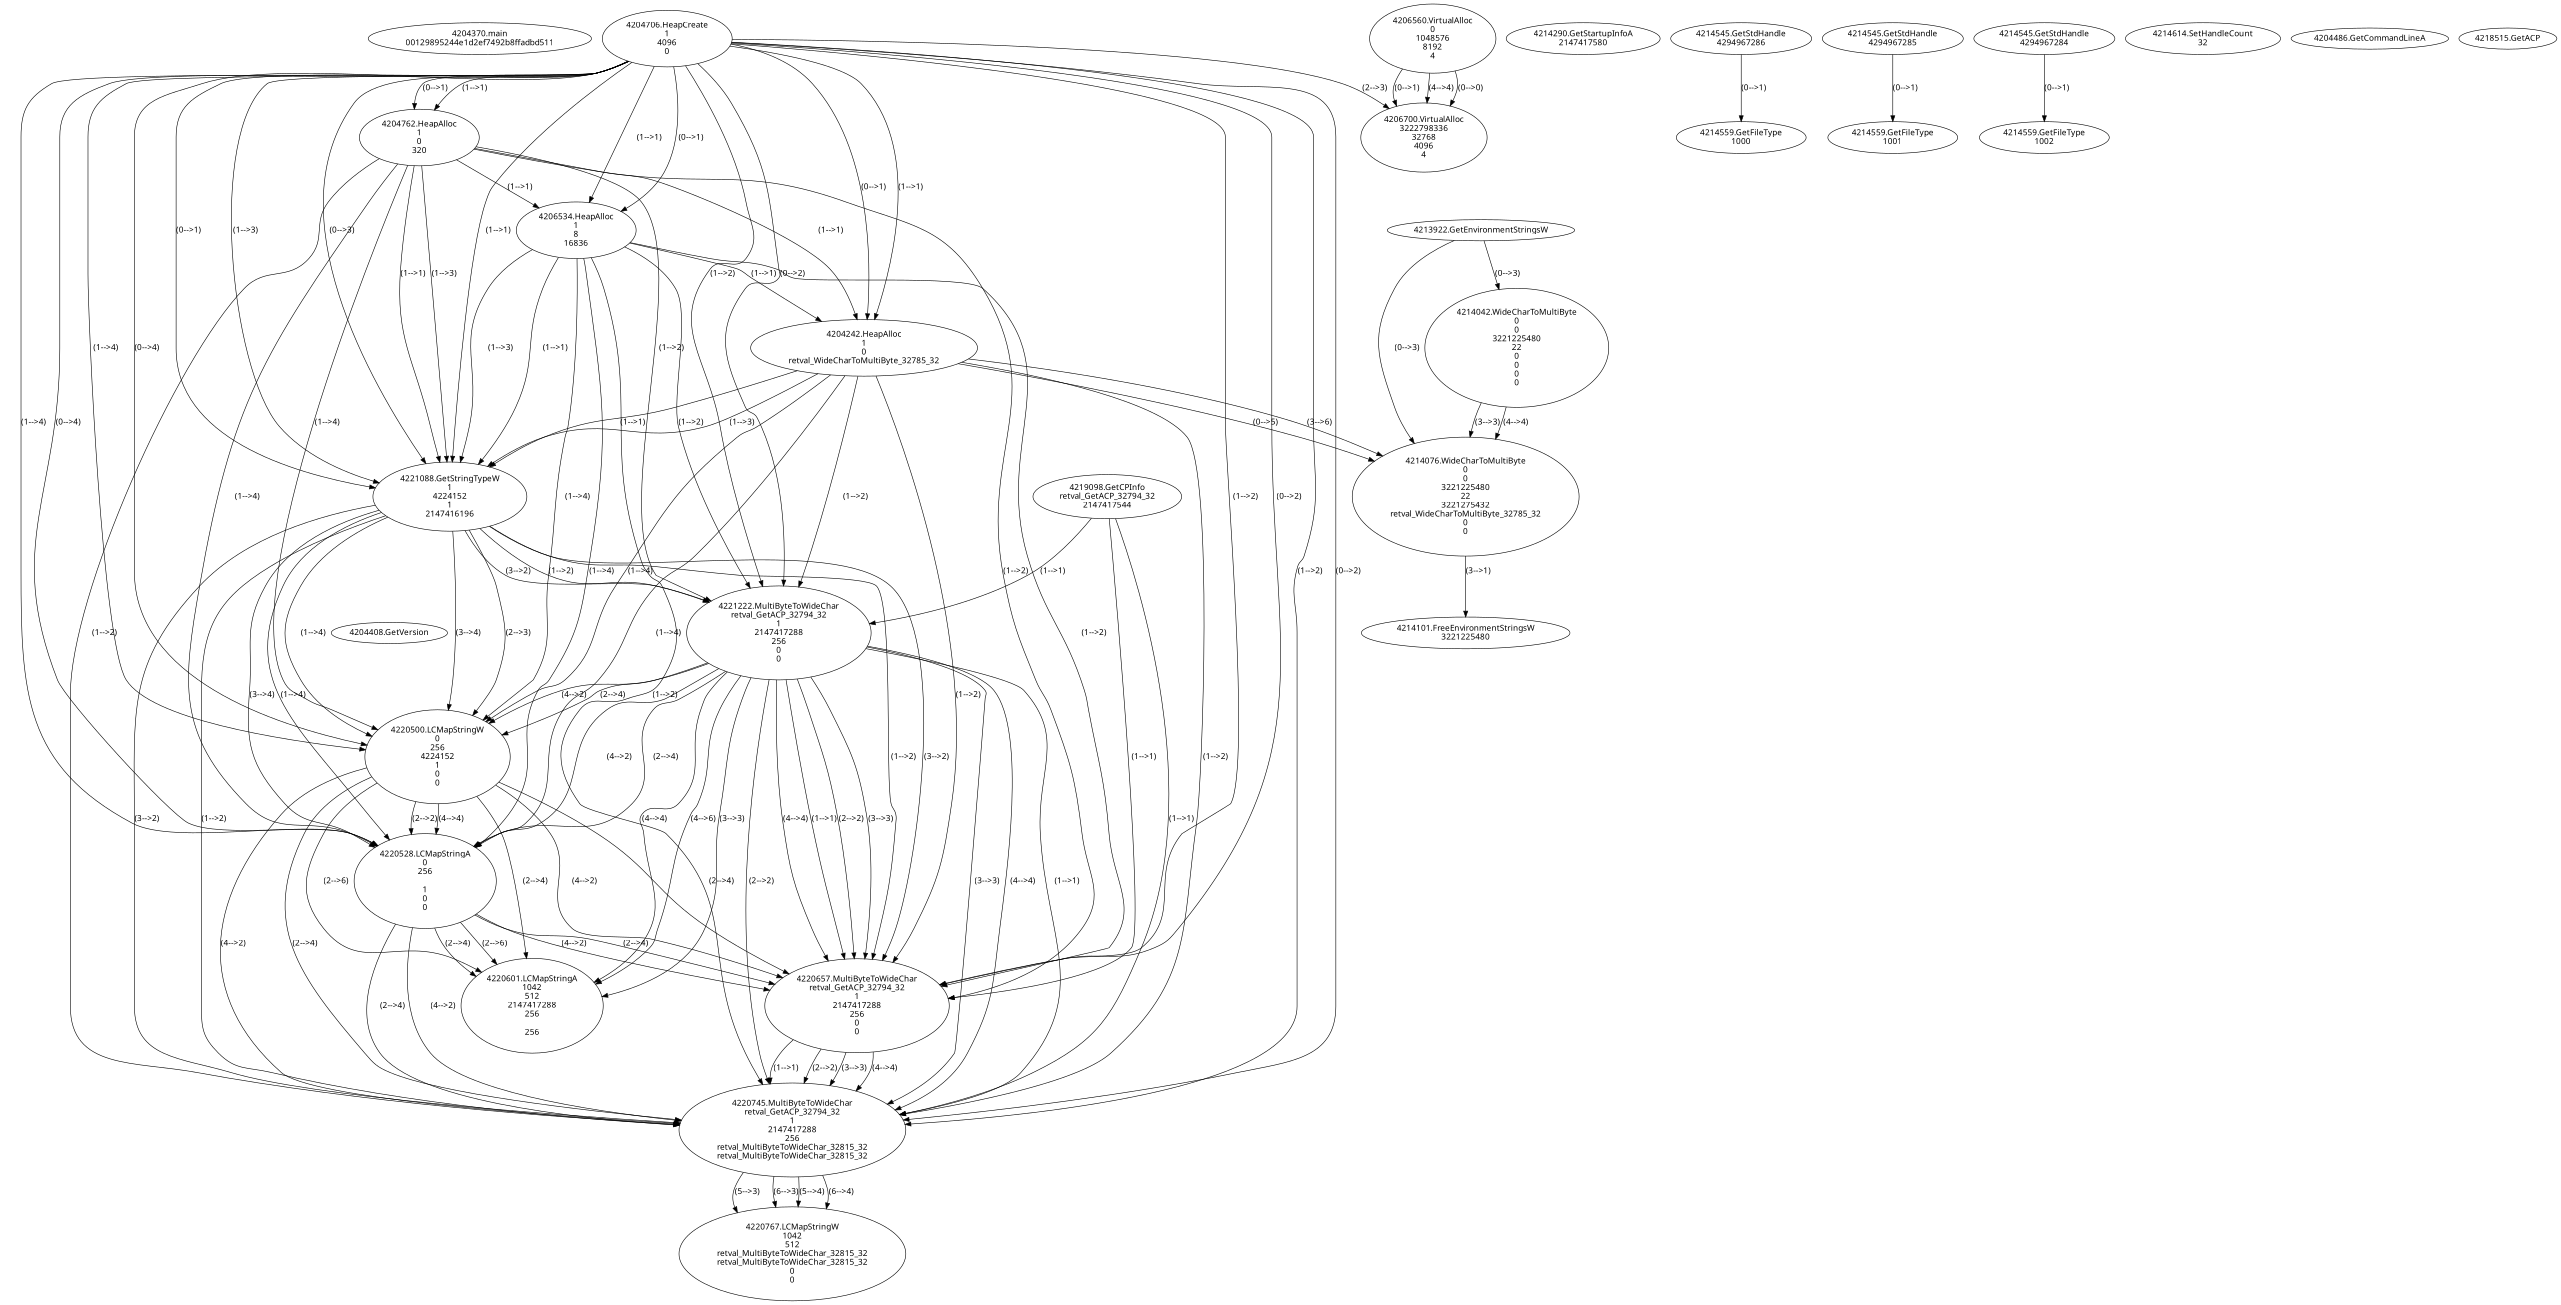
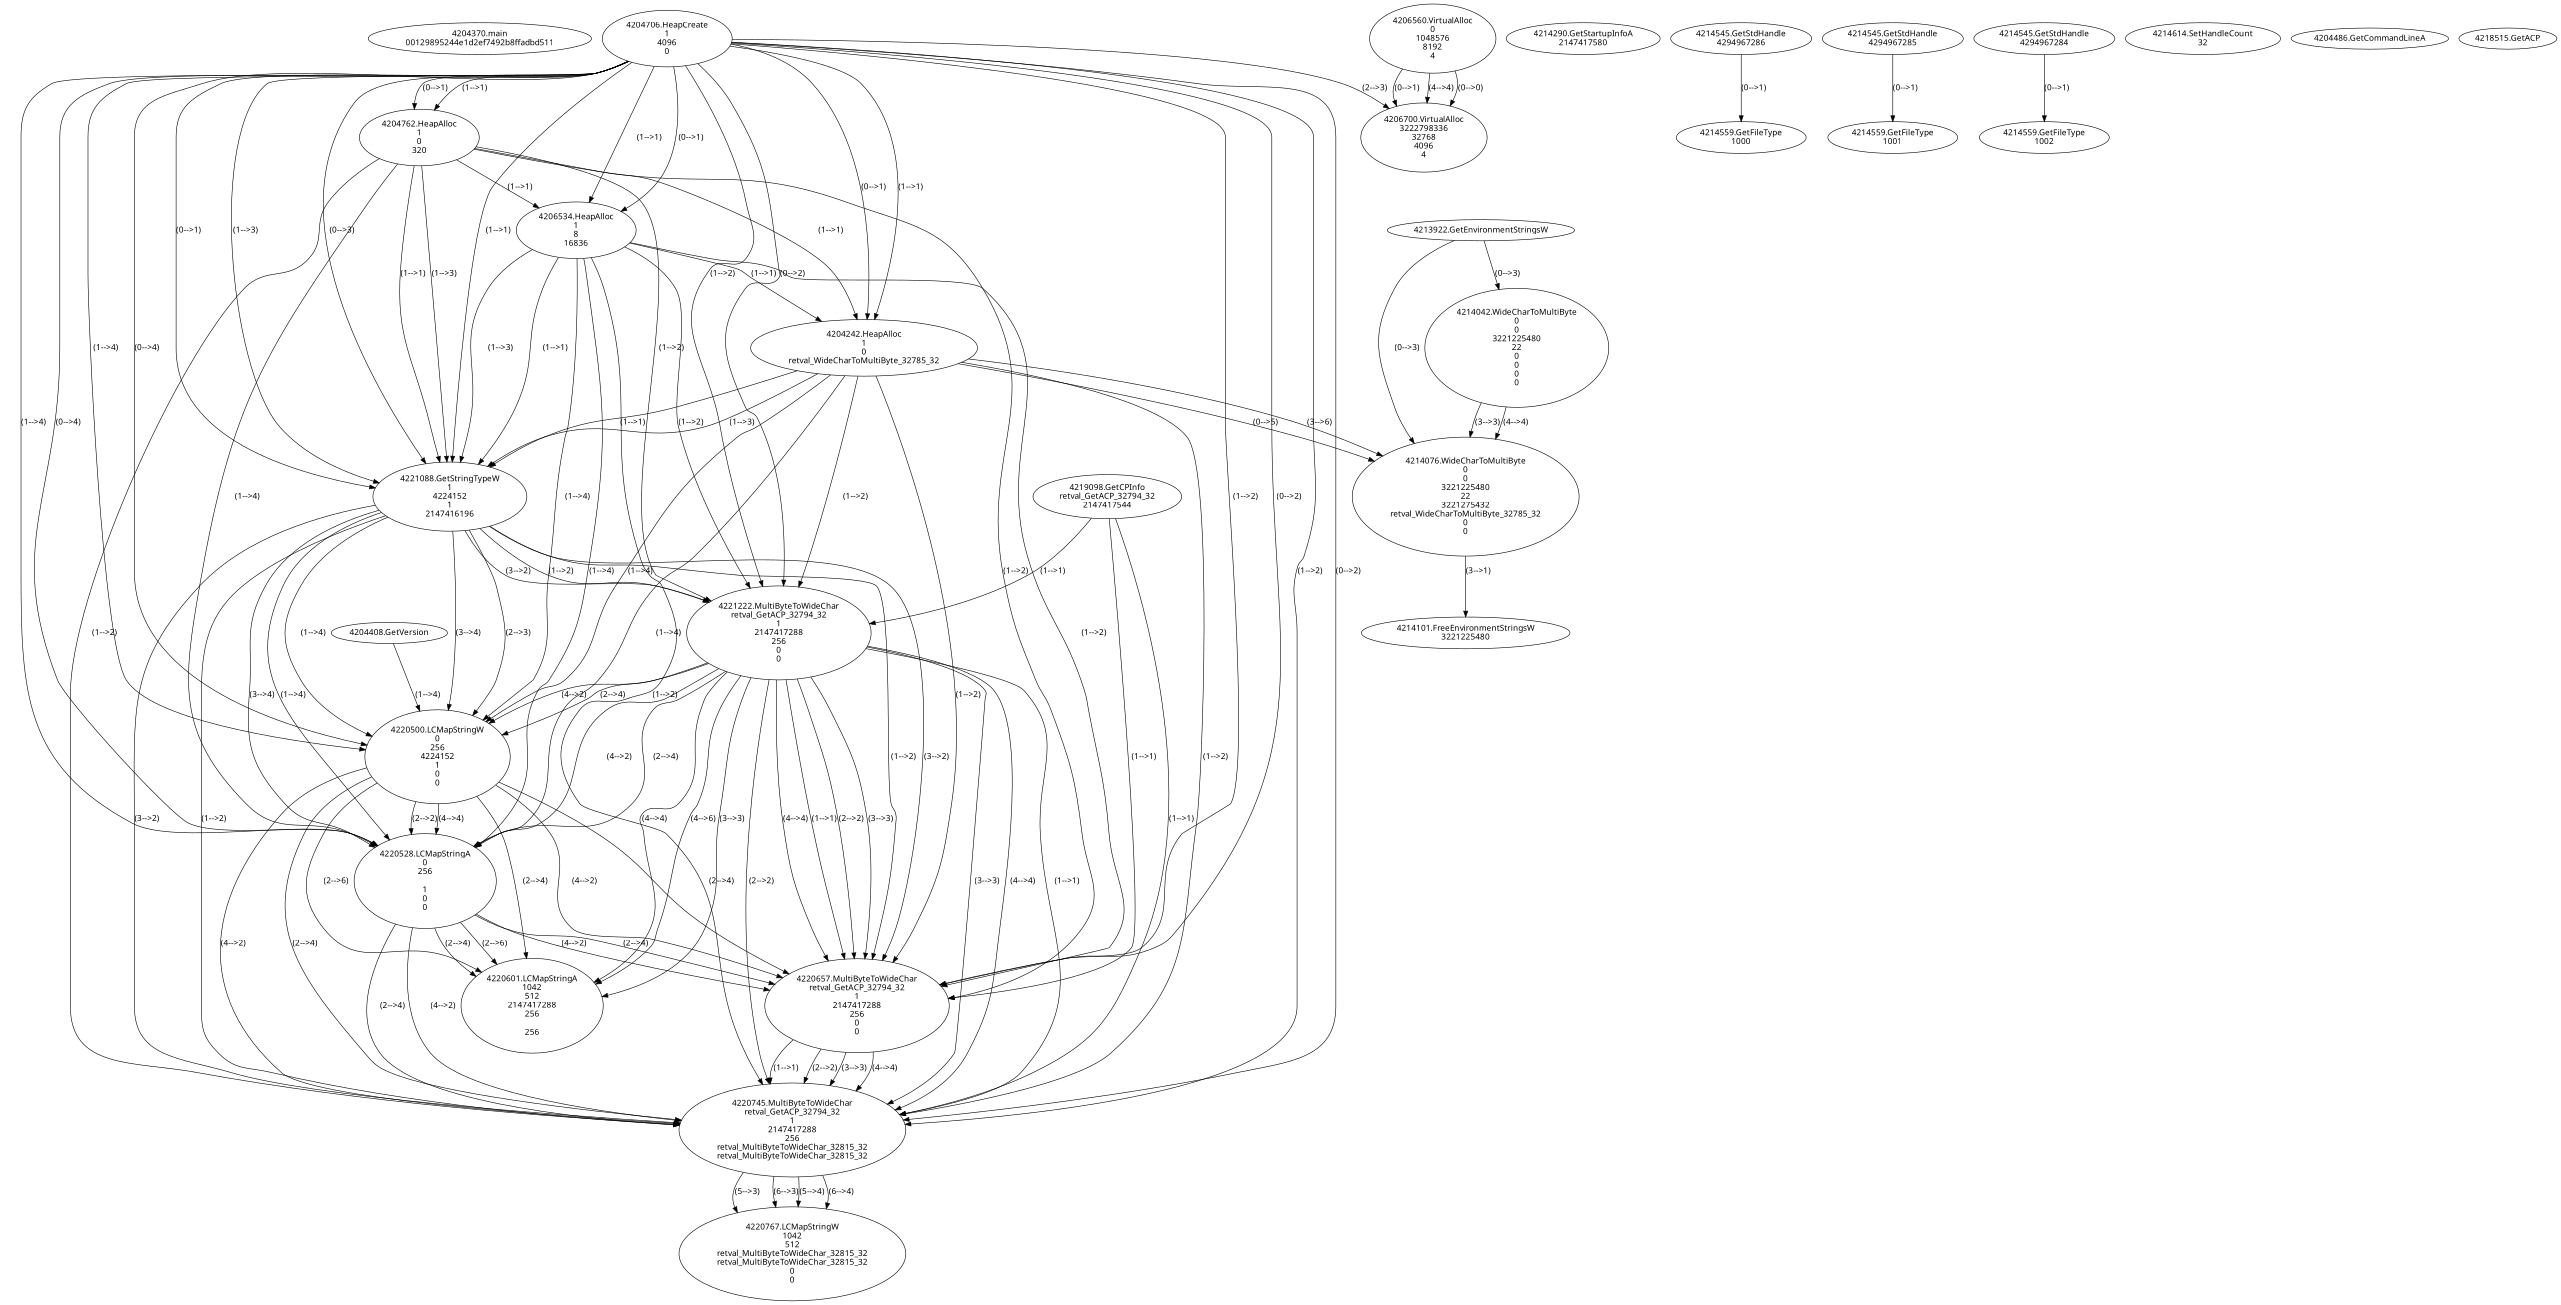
(301, 467) -> (406, 675)
